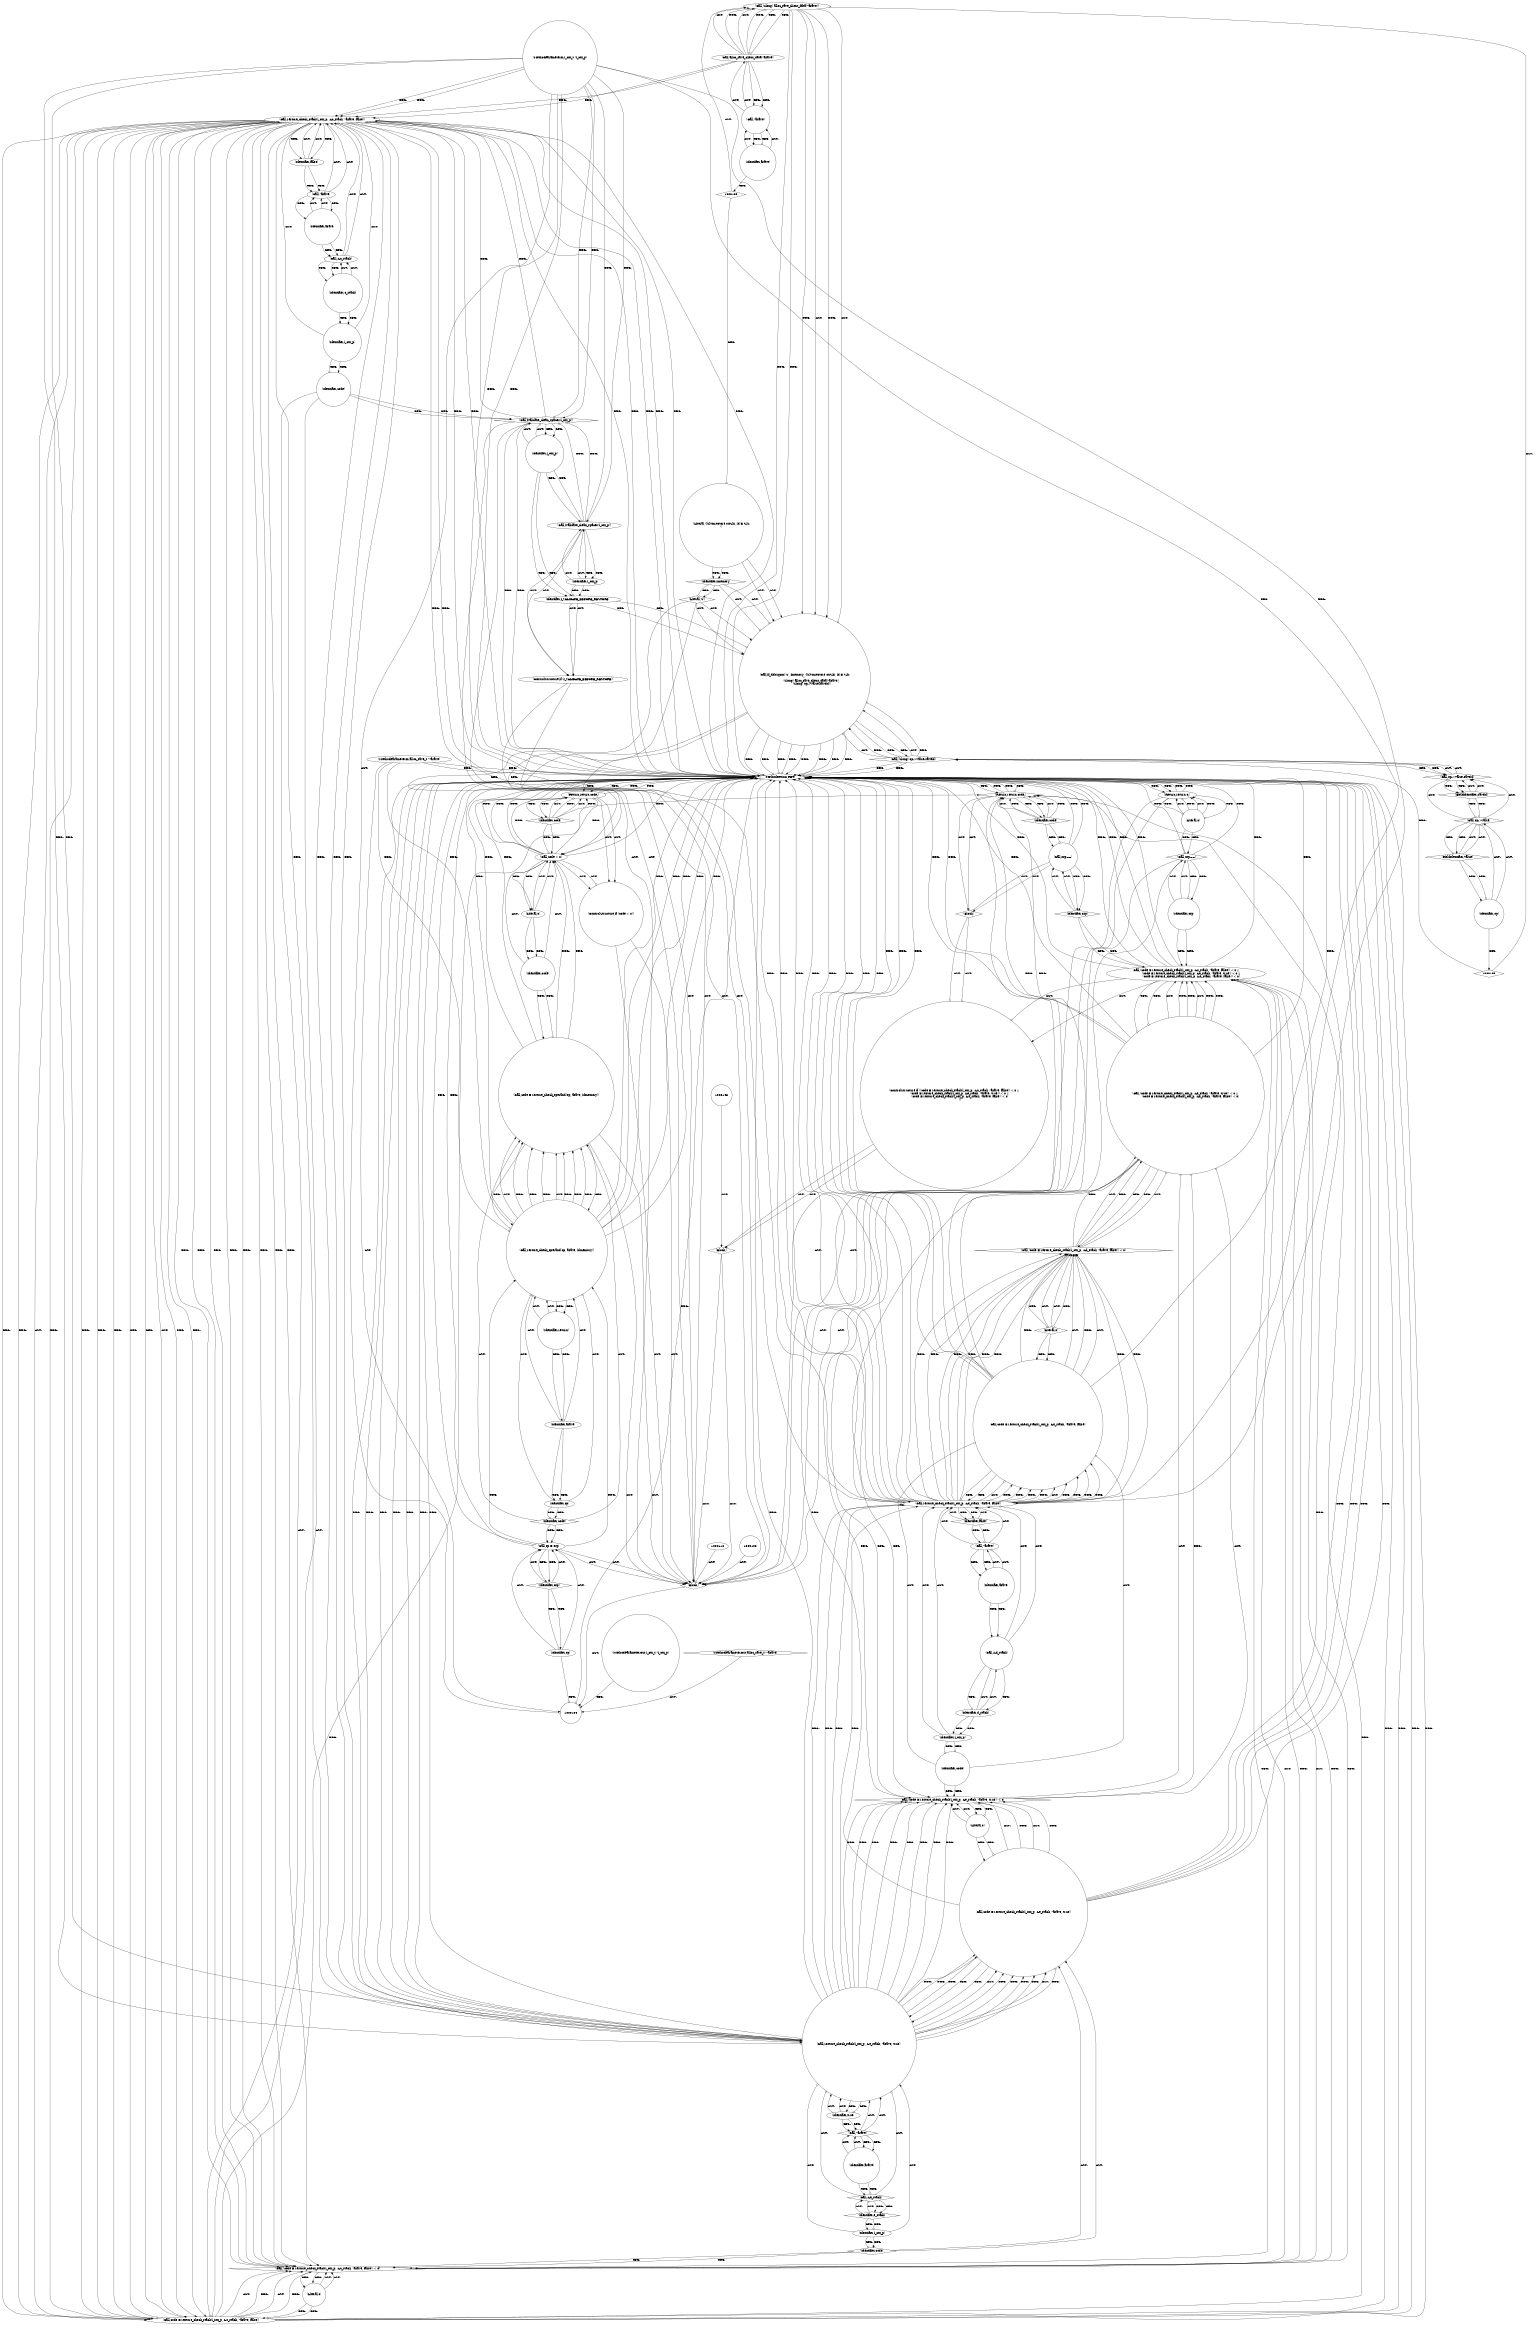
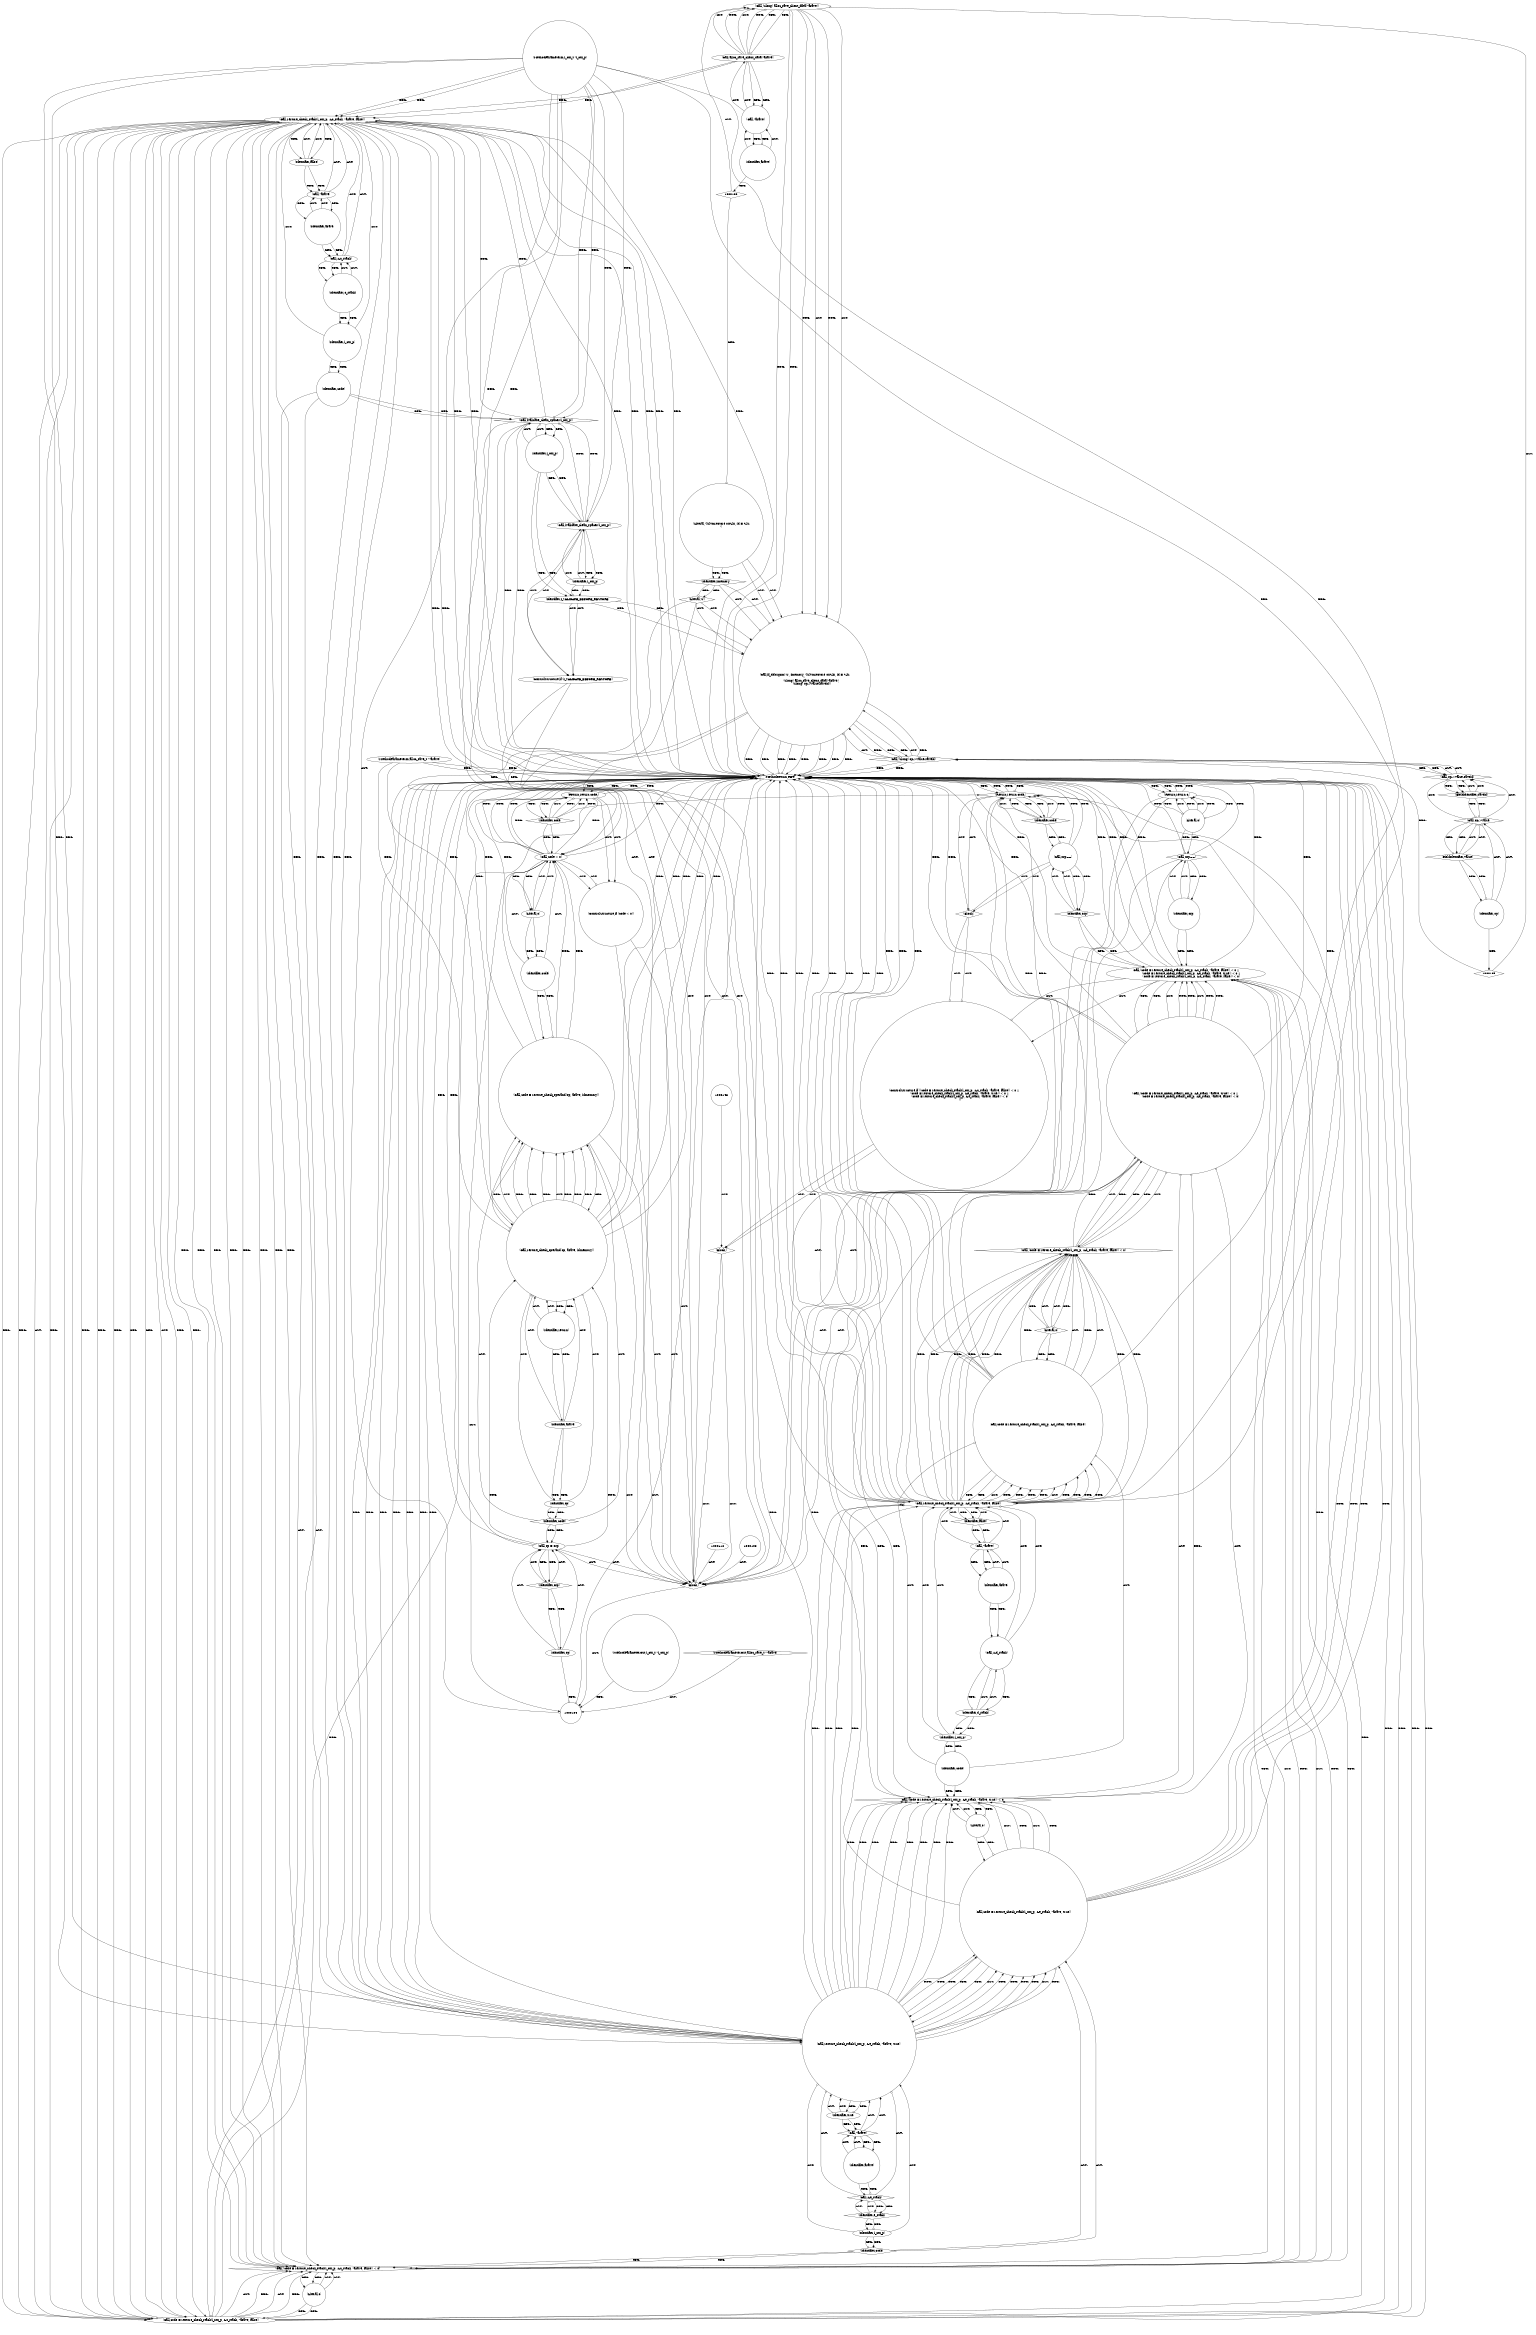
(364, 1282) -> (468, 1299)
(685, 1306) -> (685, 1306)
